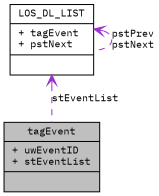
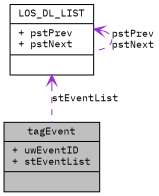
(49, 33) -> (46, 33)
